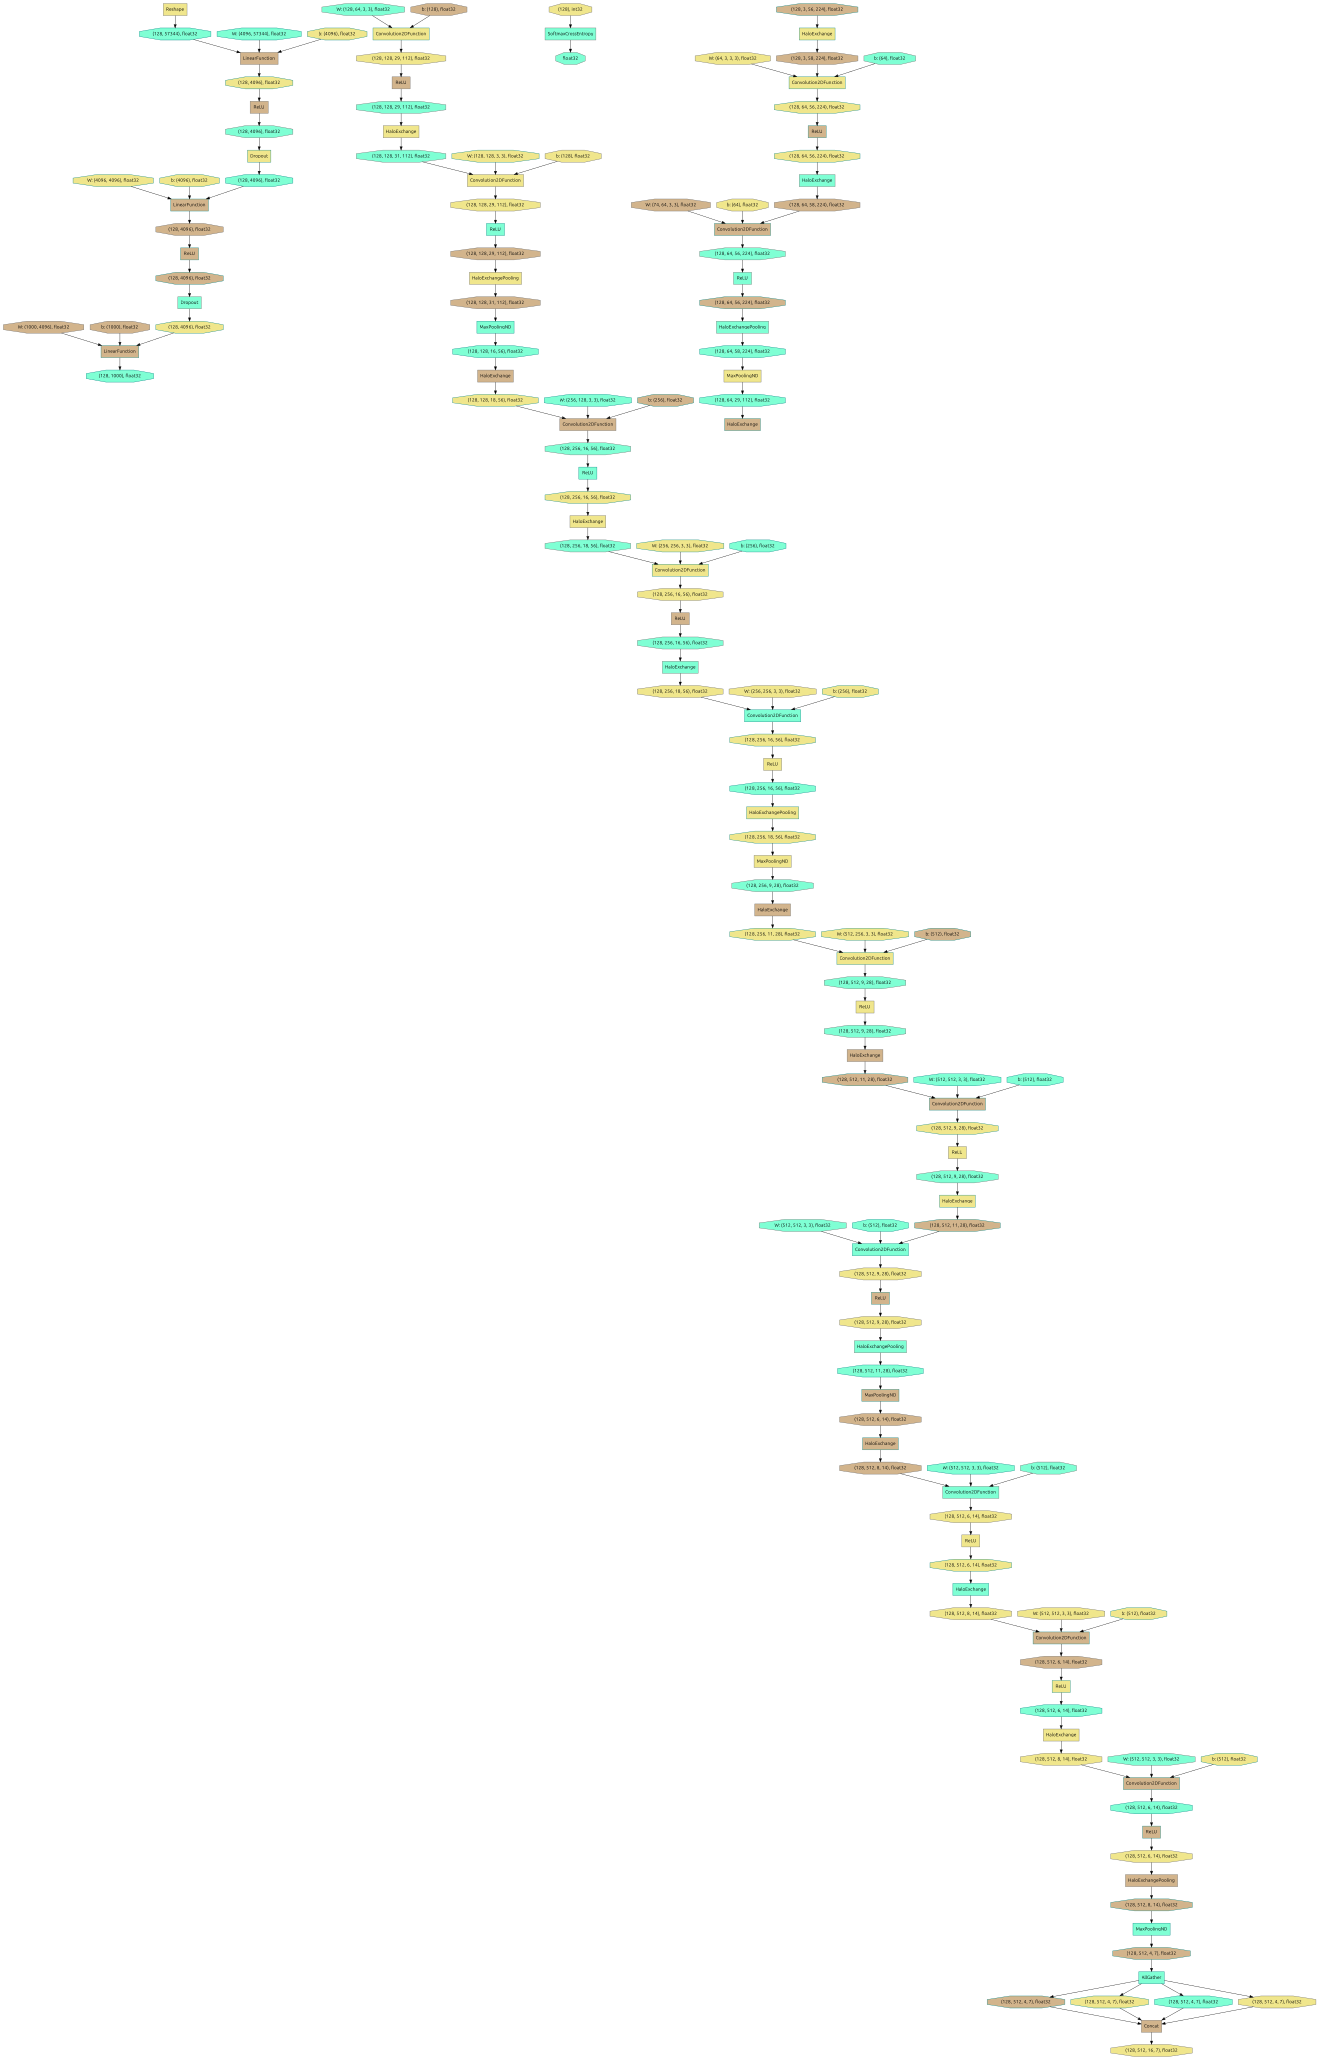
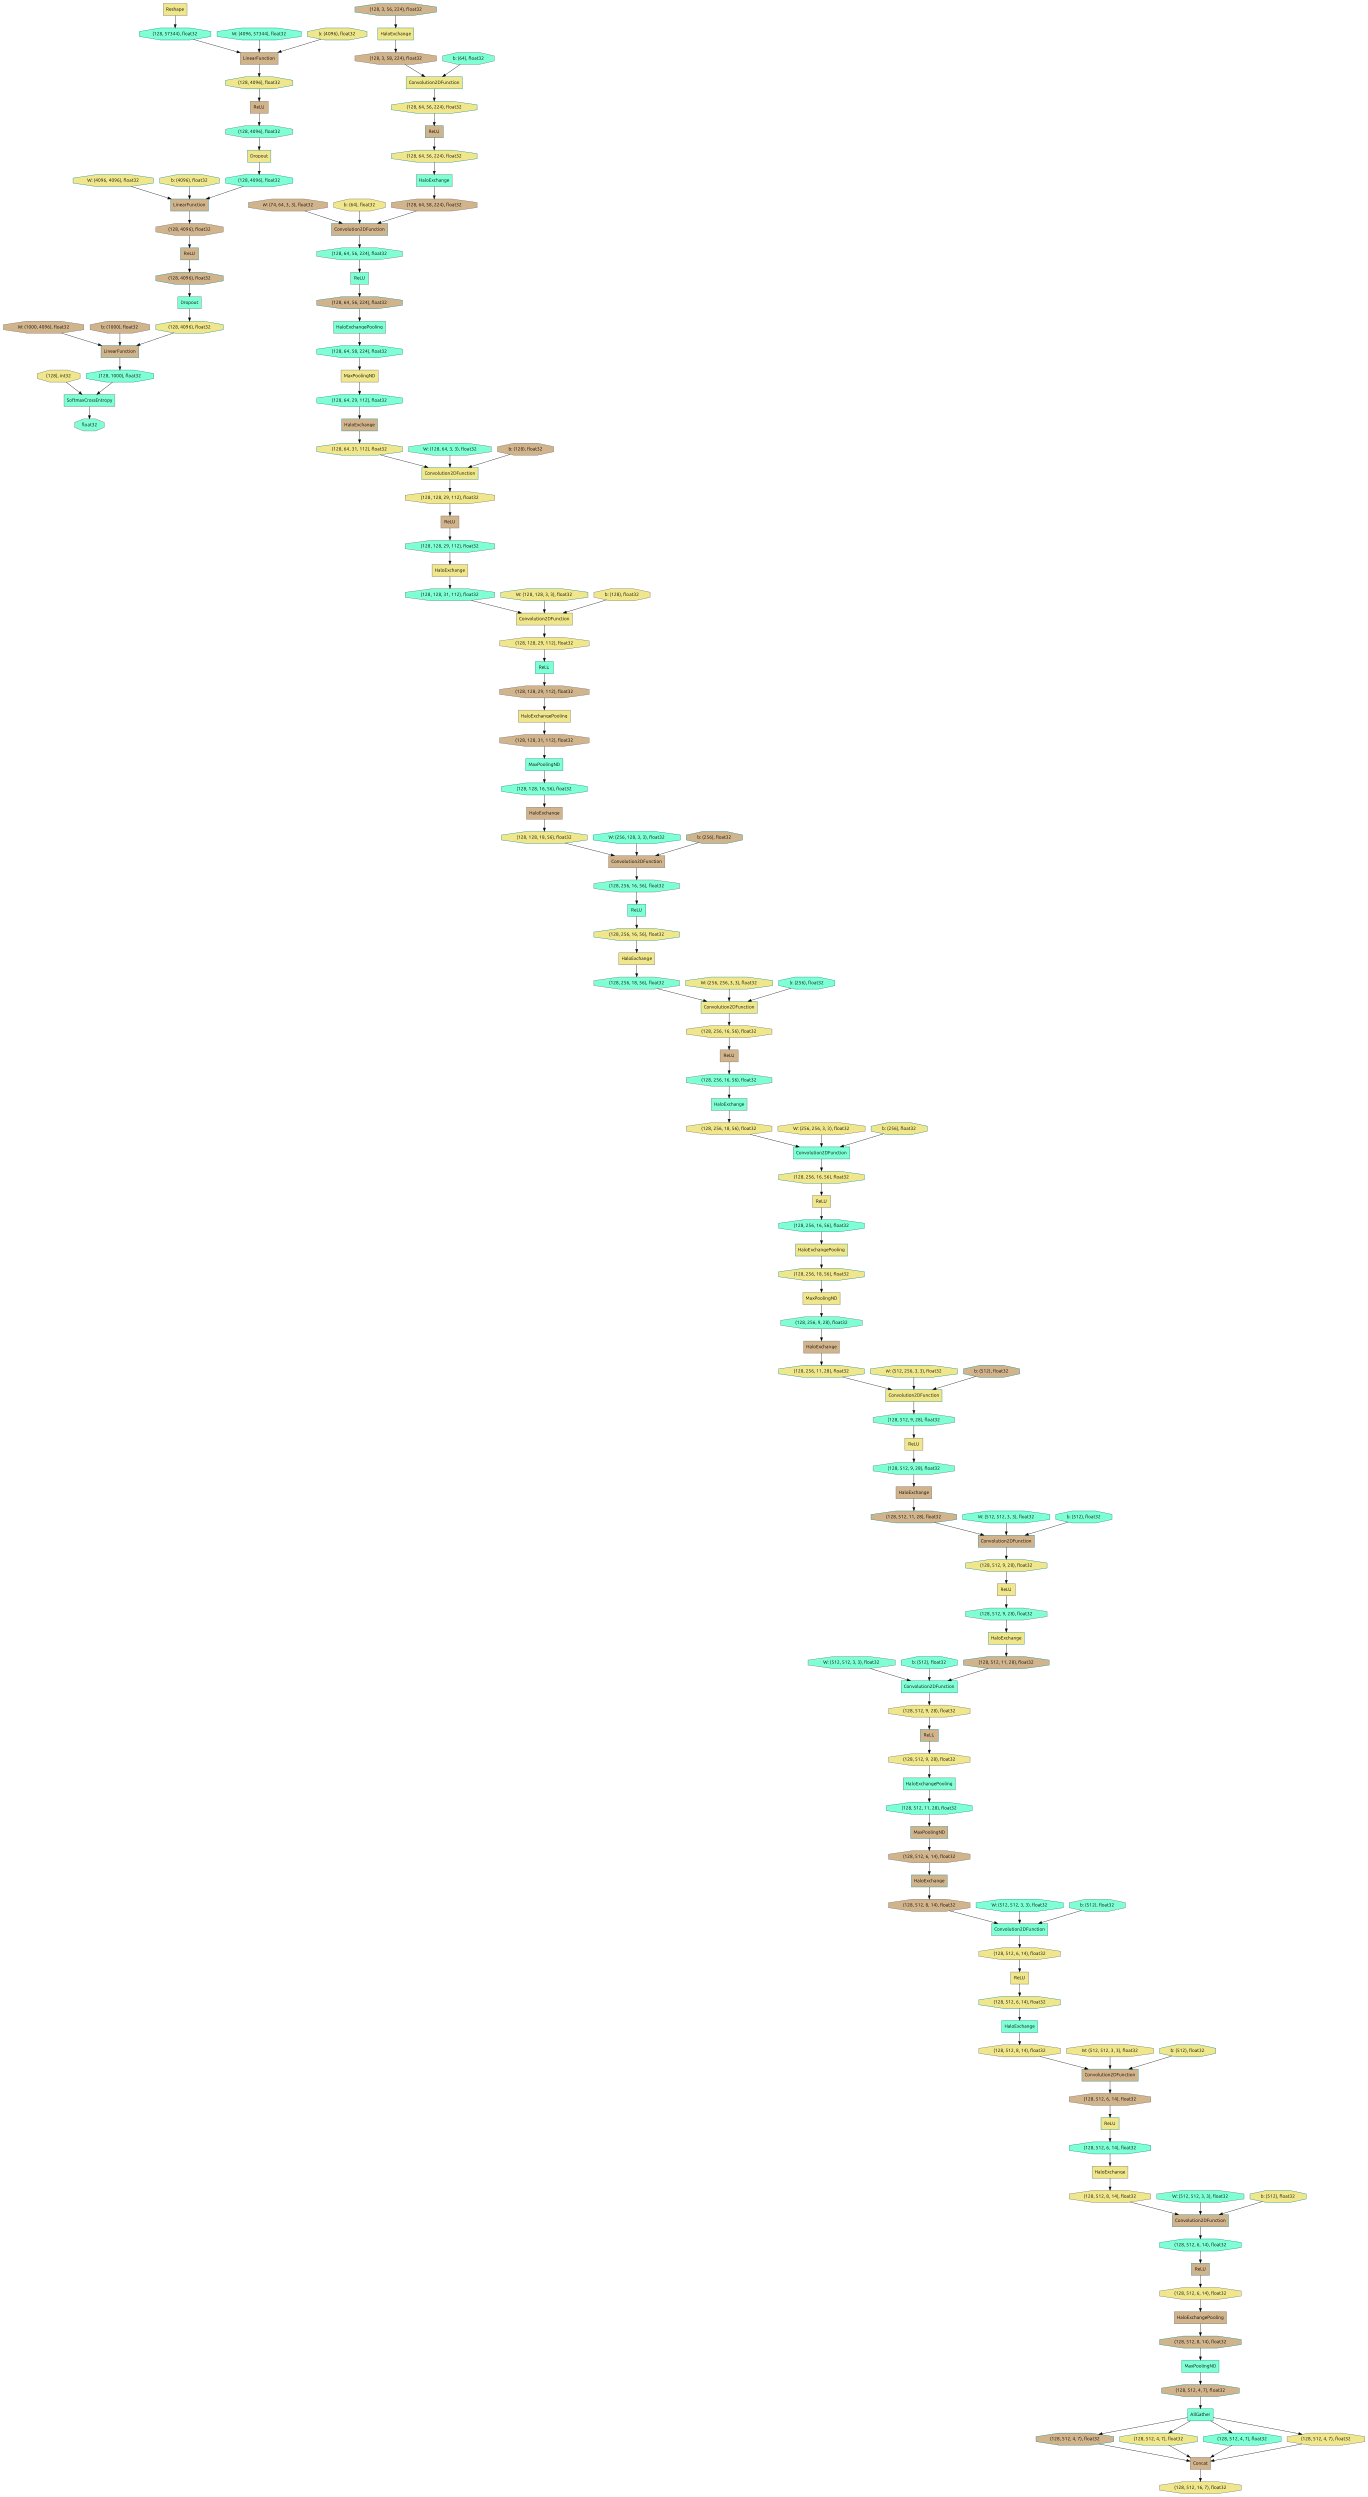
(733, 58) -> none
none -> (106, 387)
none -> (360, 449)
